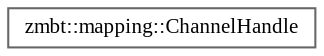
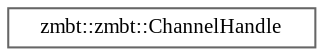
(162, 28) -> (162, 28)
